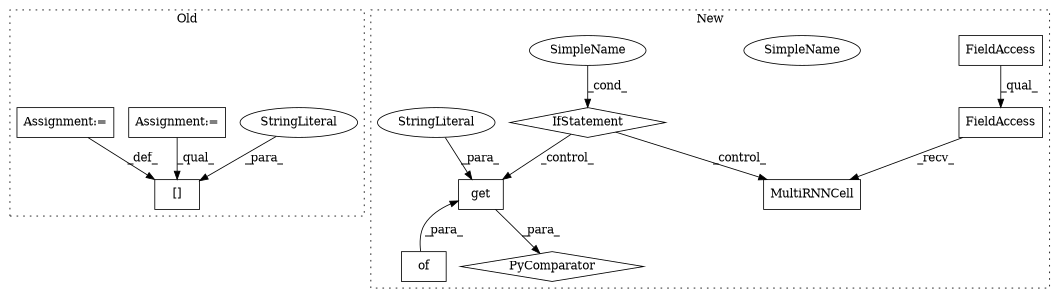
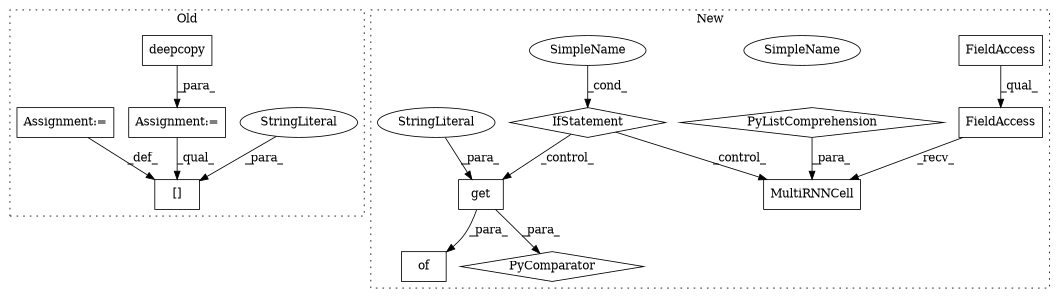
none -> (177, 50)
none -> (812, 123)
(426, 222) -> (467, 230)
